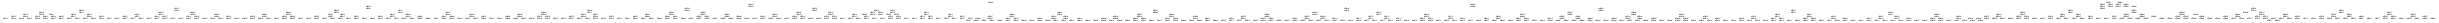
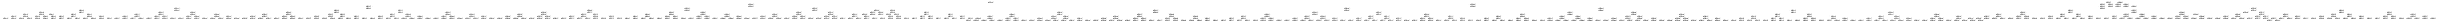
none -> (2154, 18)
